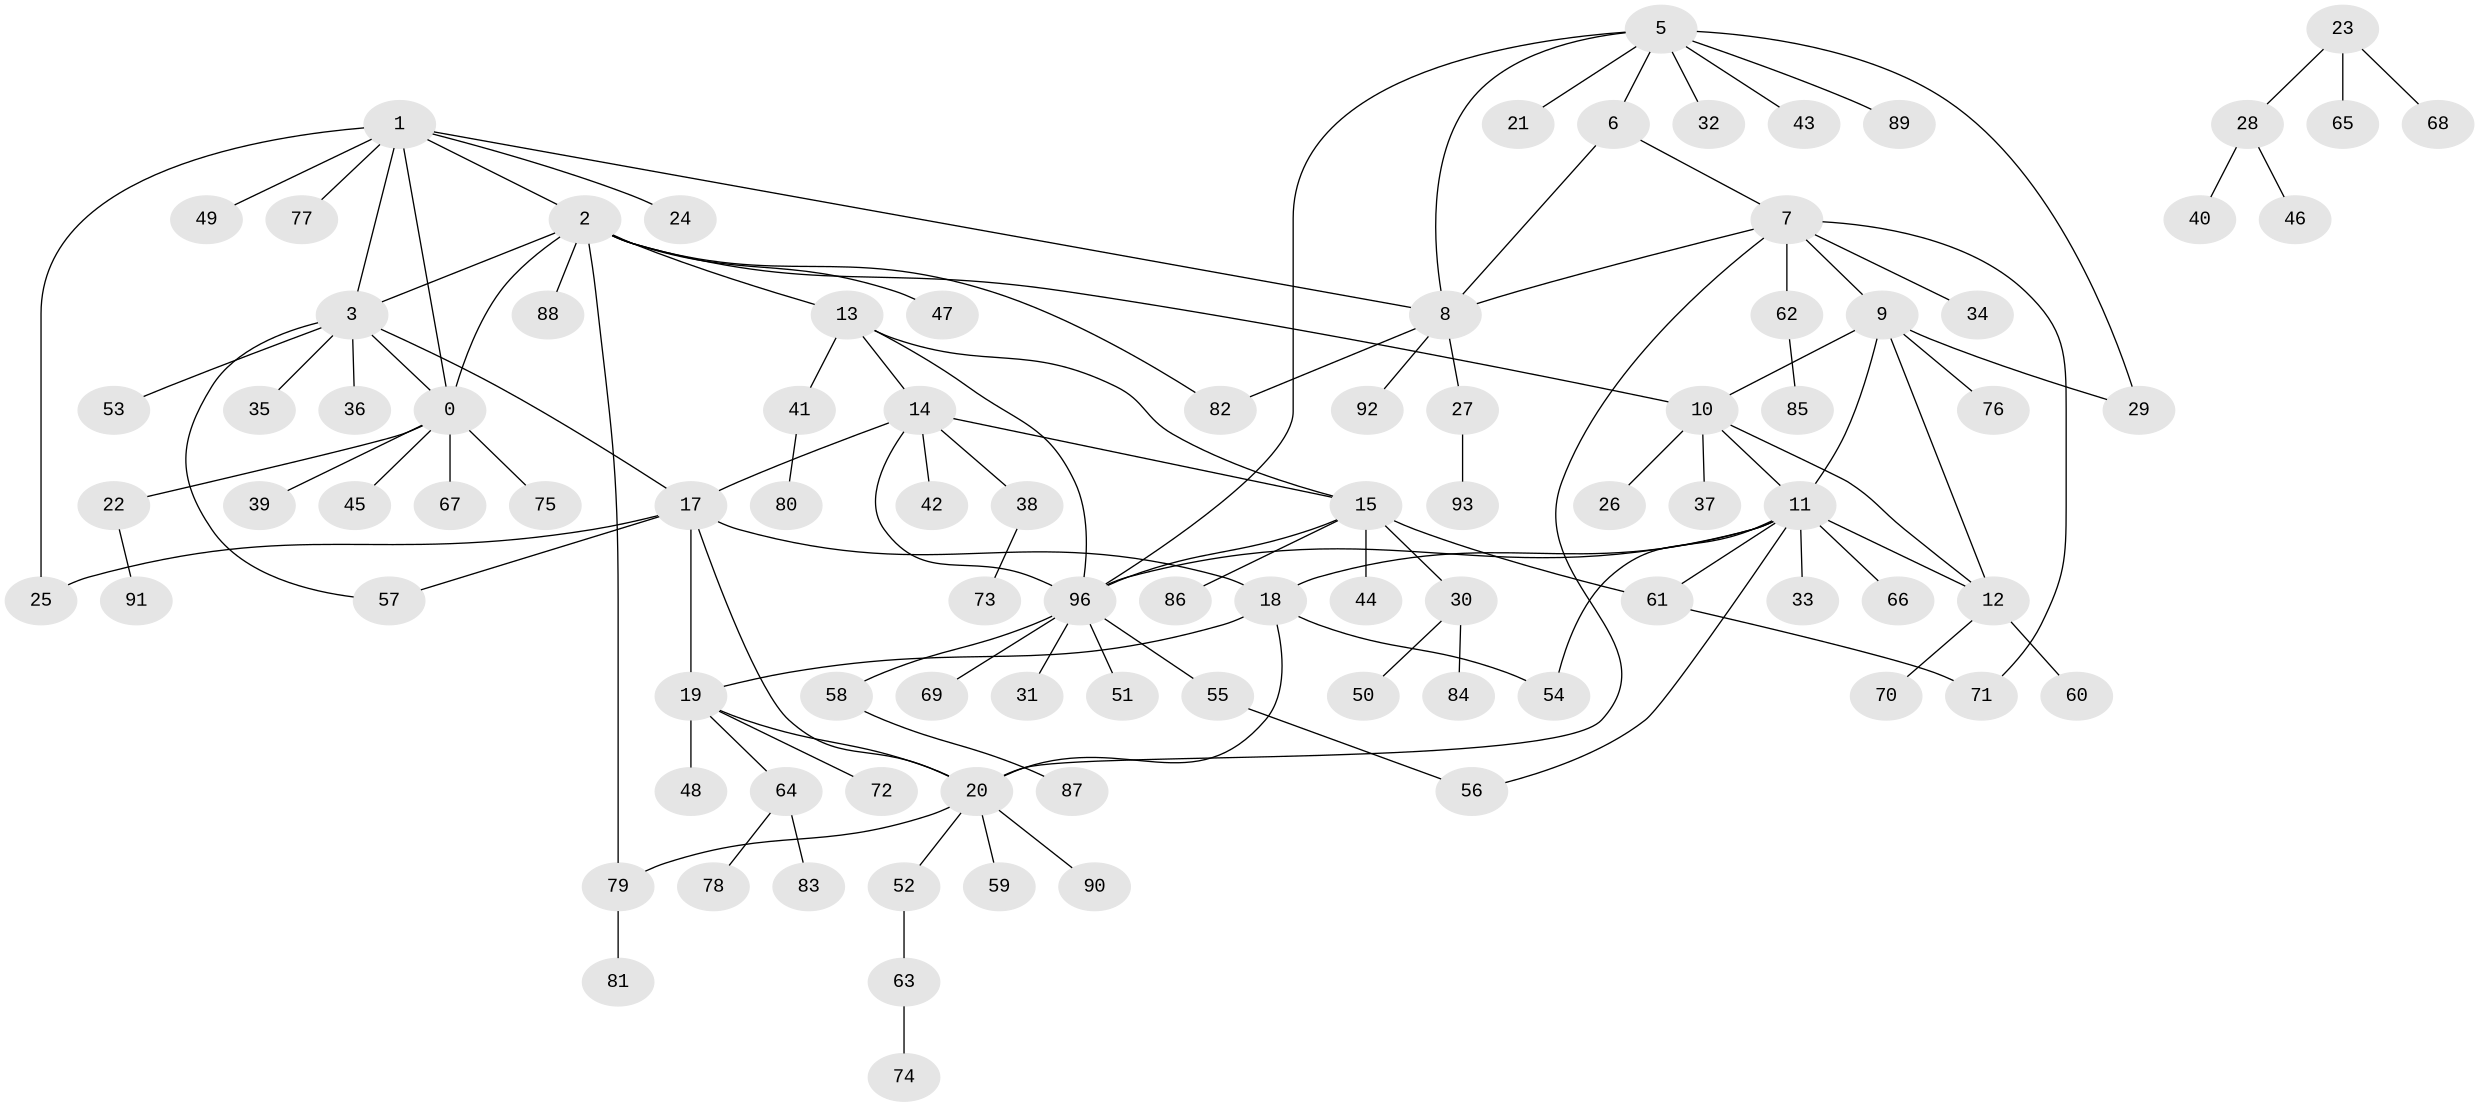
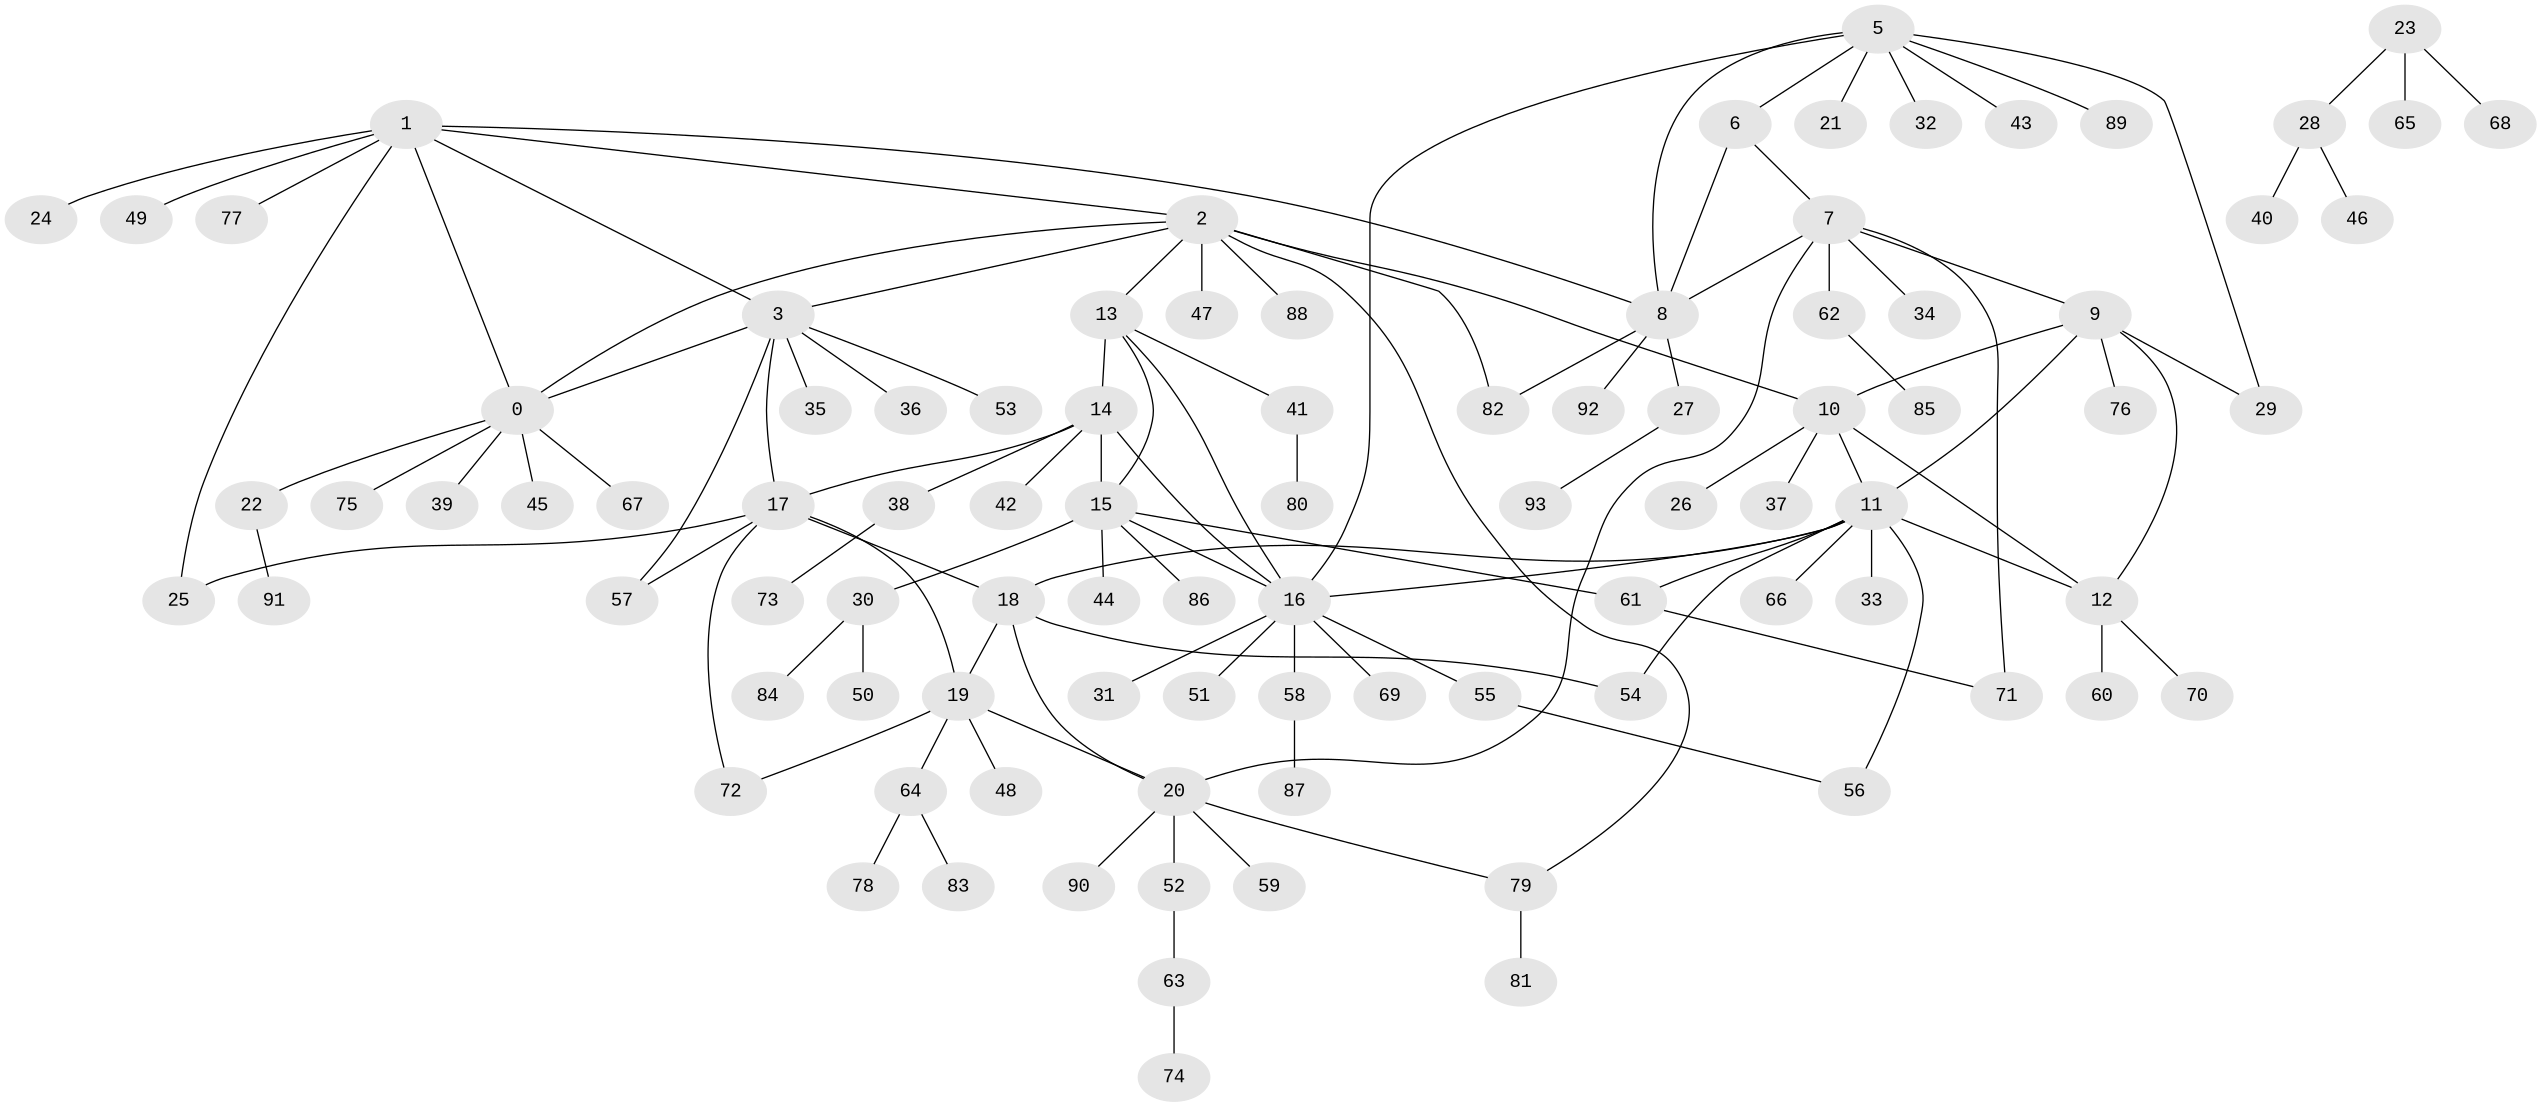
(1080, 601) -> (1294, 601)
(776, 705) -> (709, 640)
